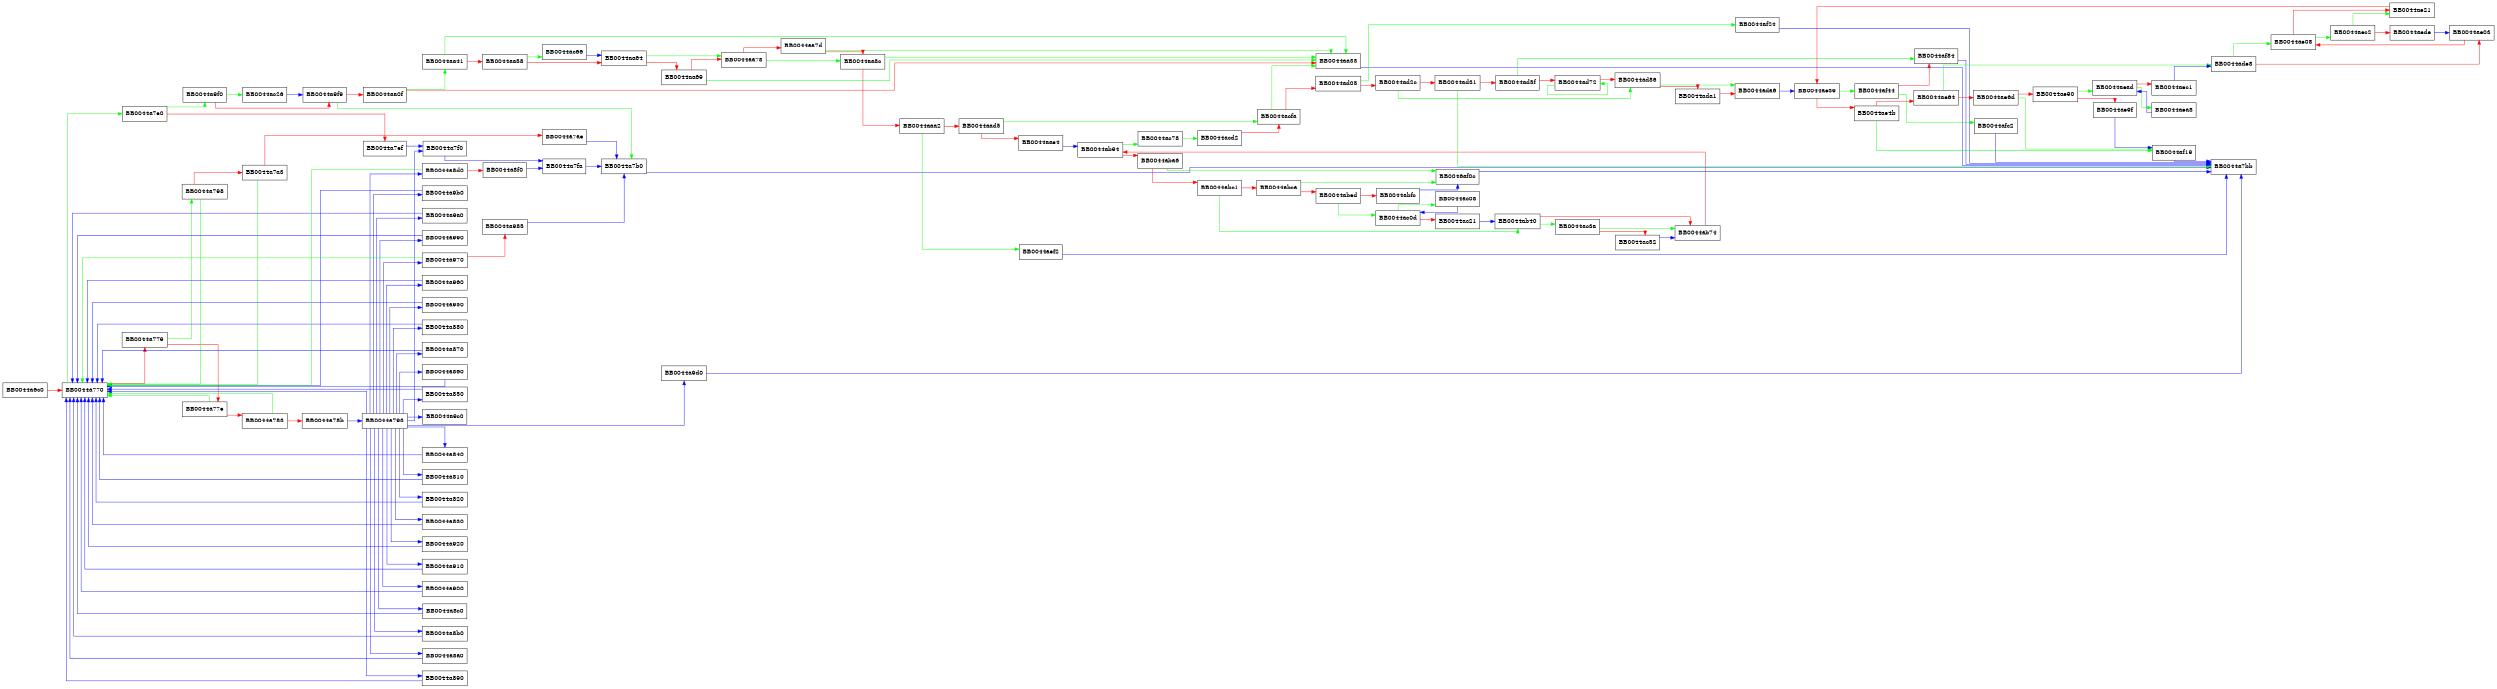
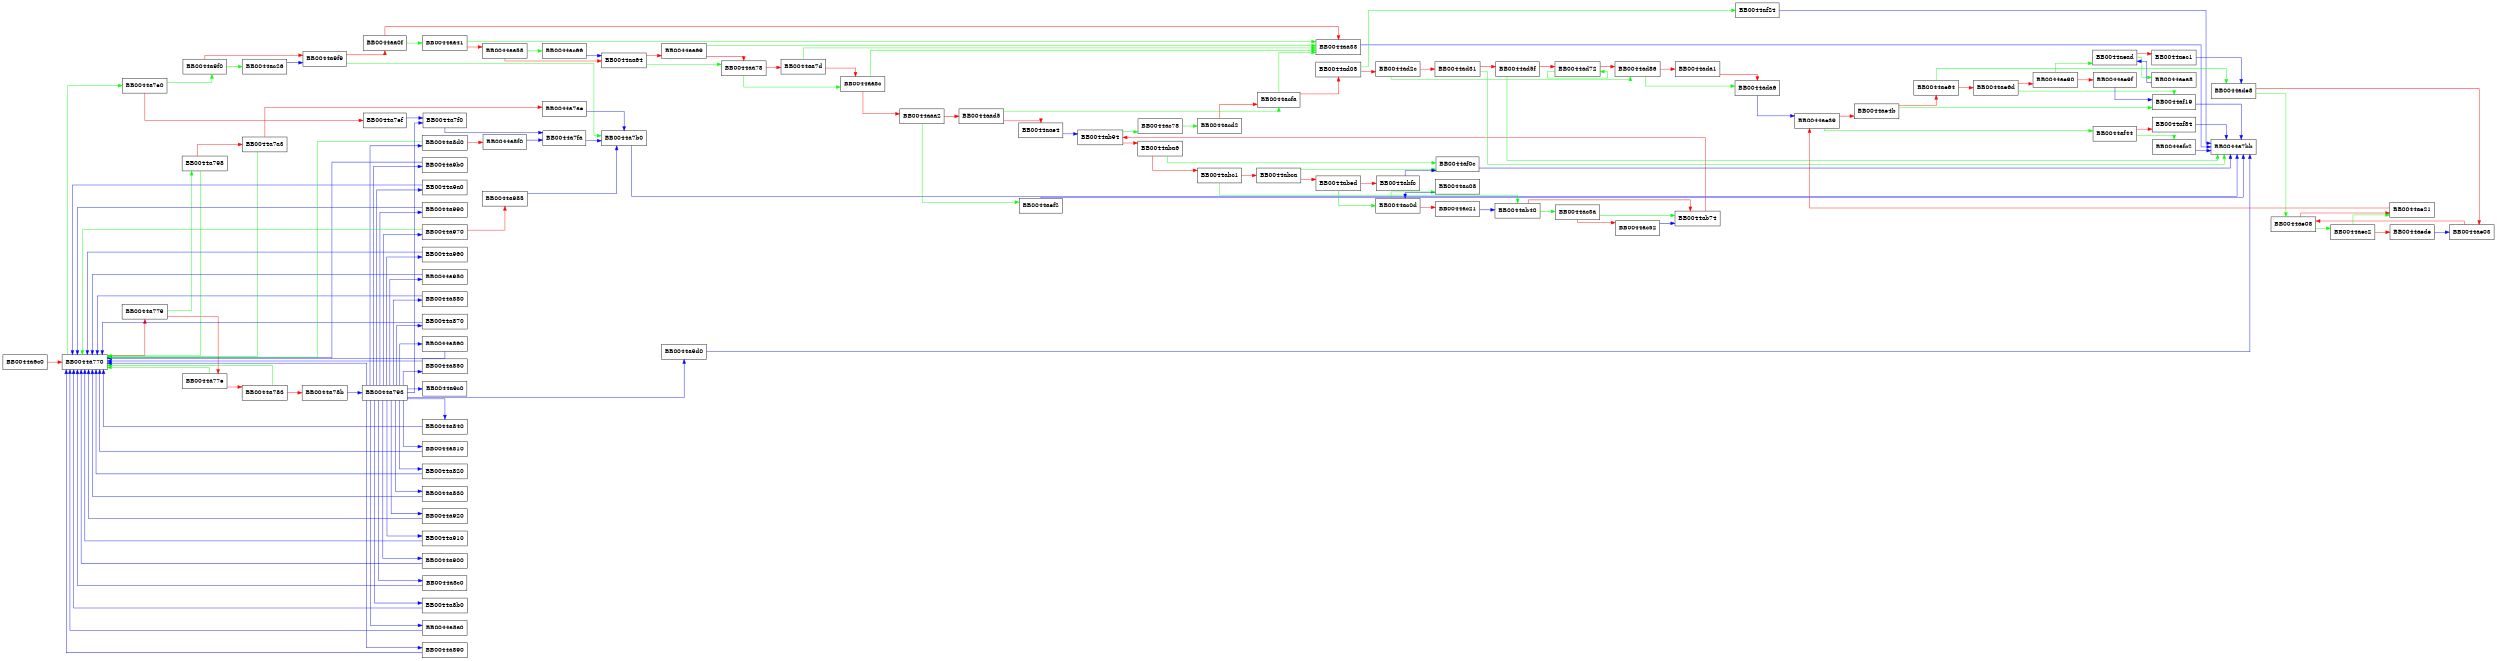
(1706, 59) -> (1821, 161)
(1458, 177) -> (1458, 164)
